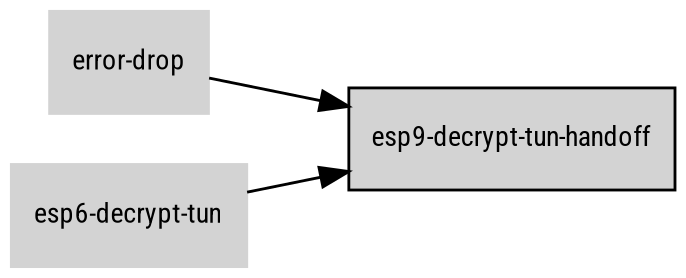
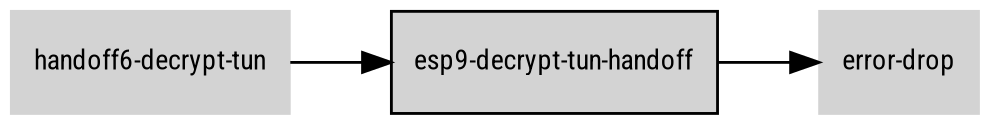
(265, 89) -> (754, 62)
(129, 216) -> (150, 62)
